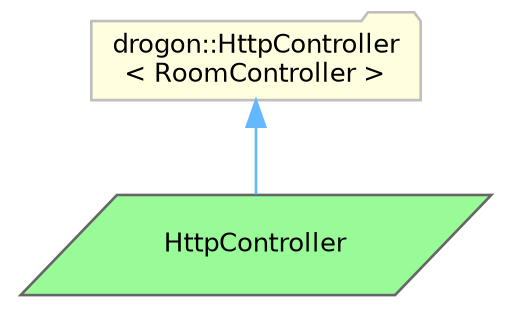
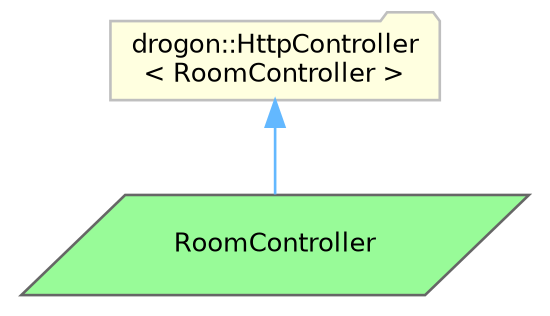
(256, 245) -> (275, 245)
